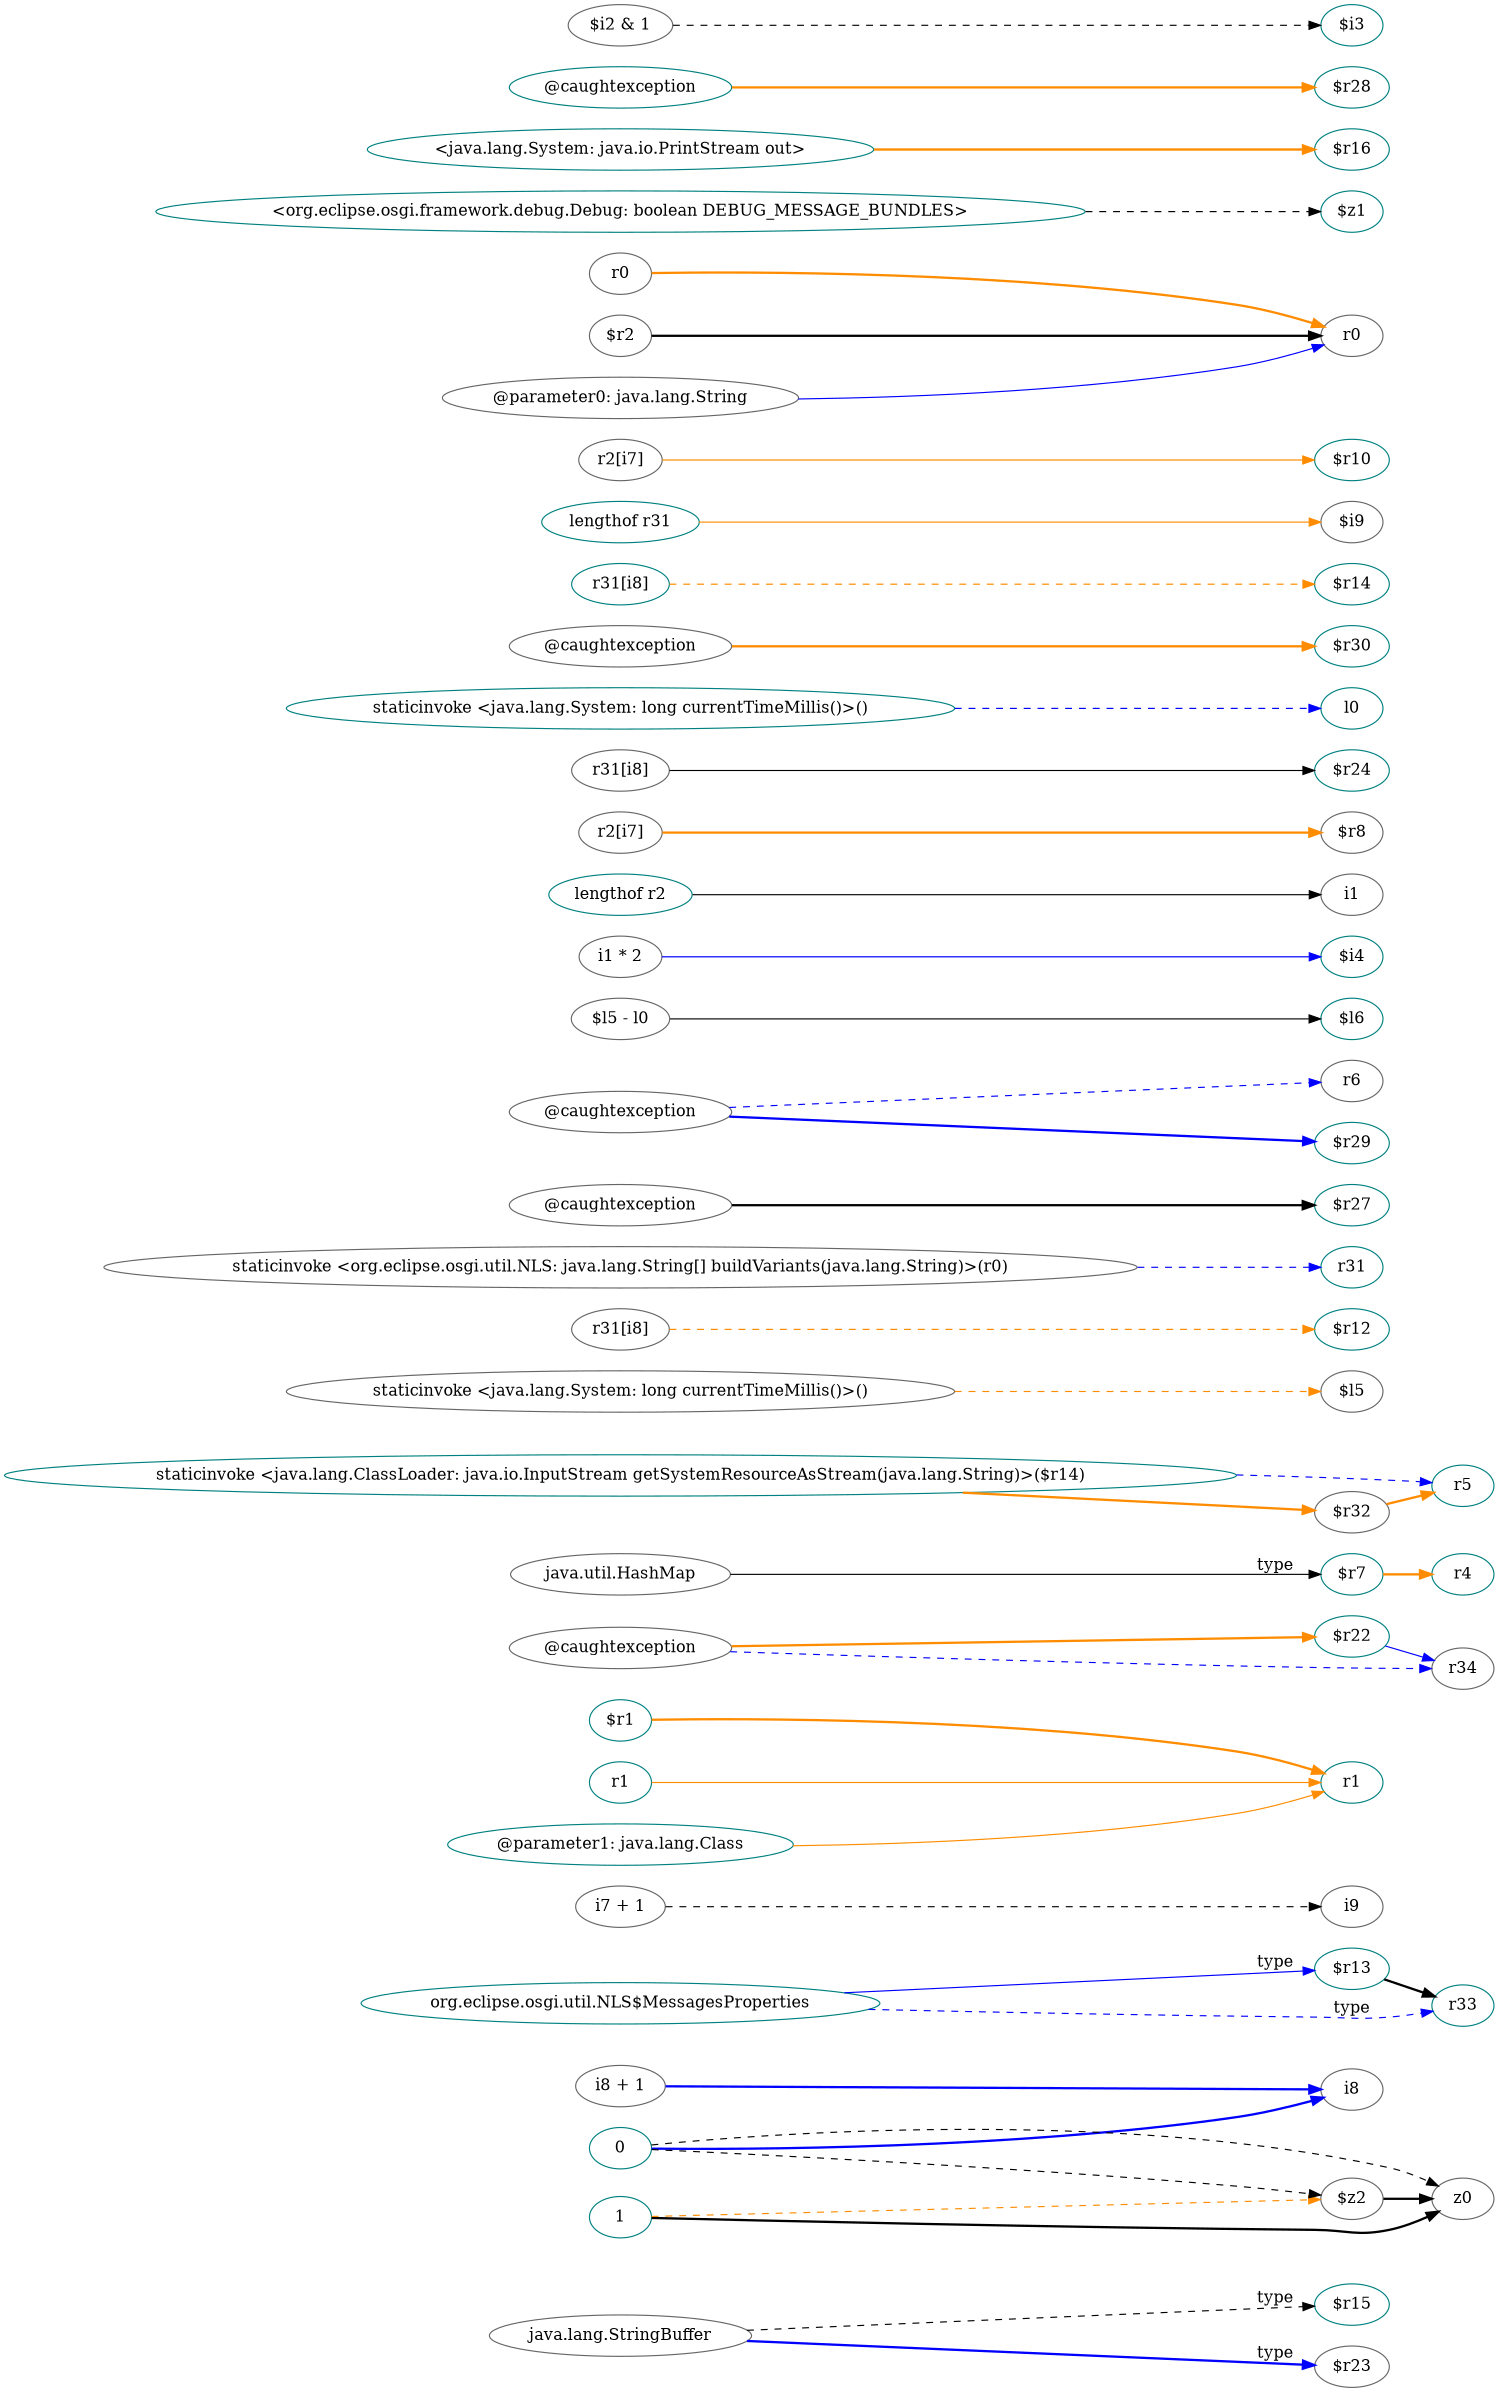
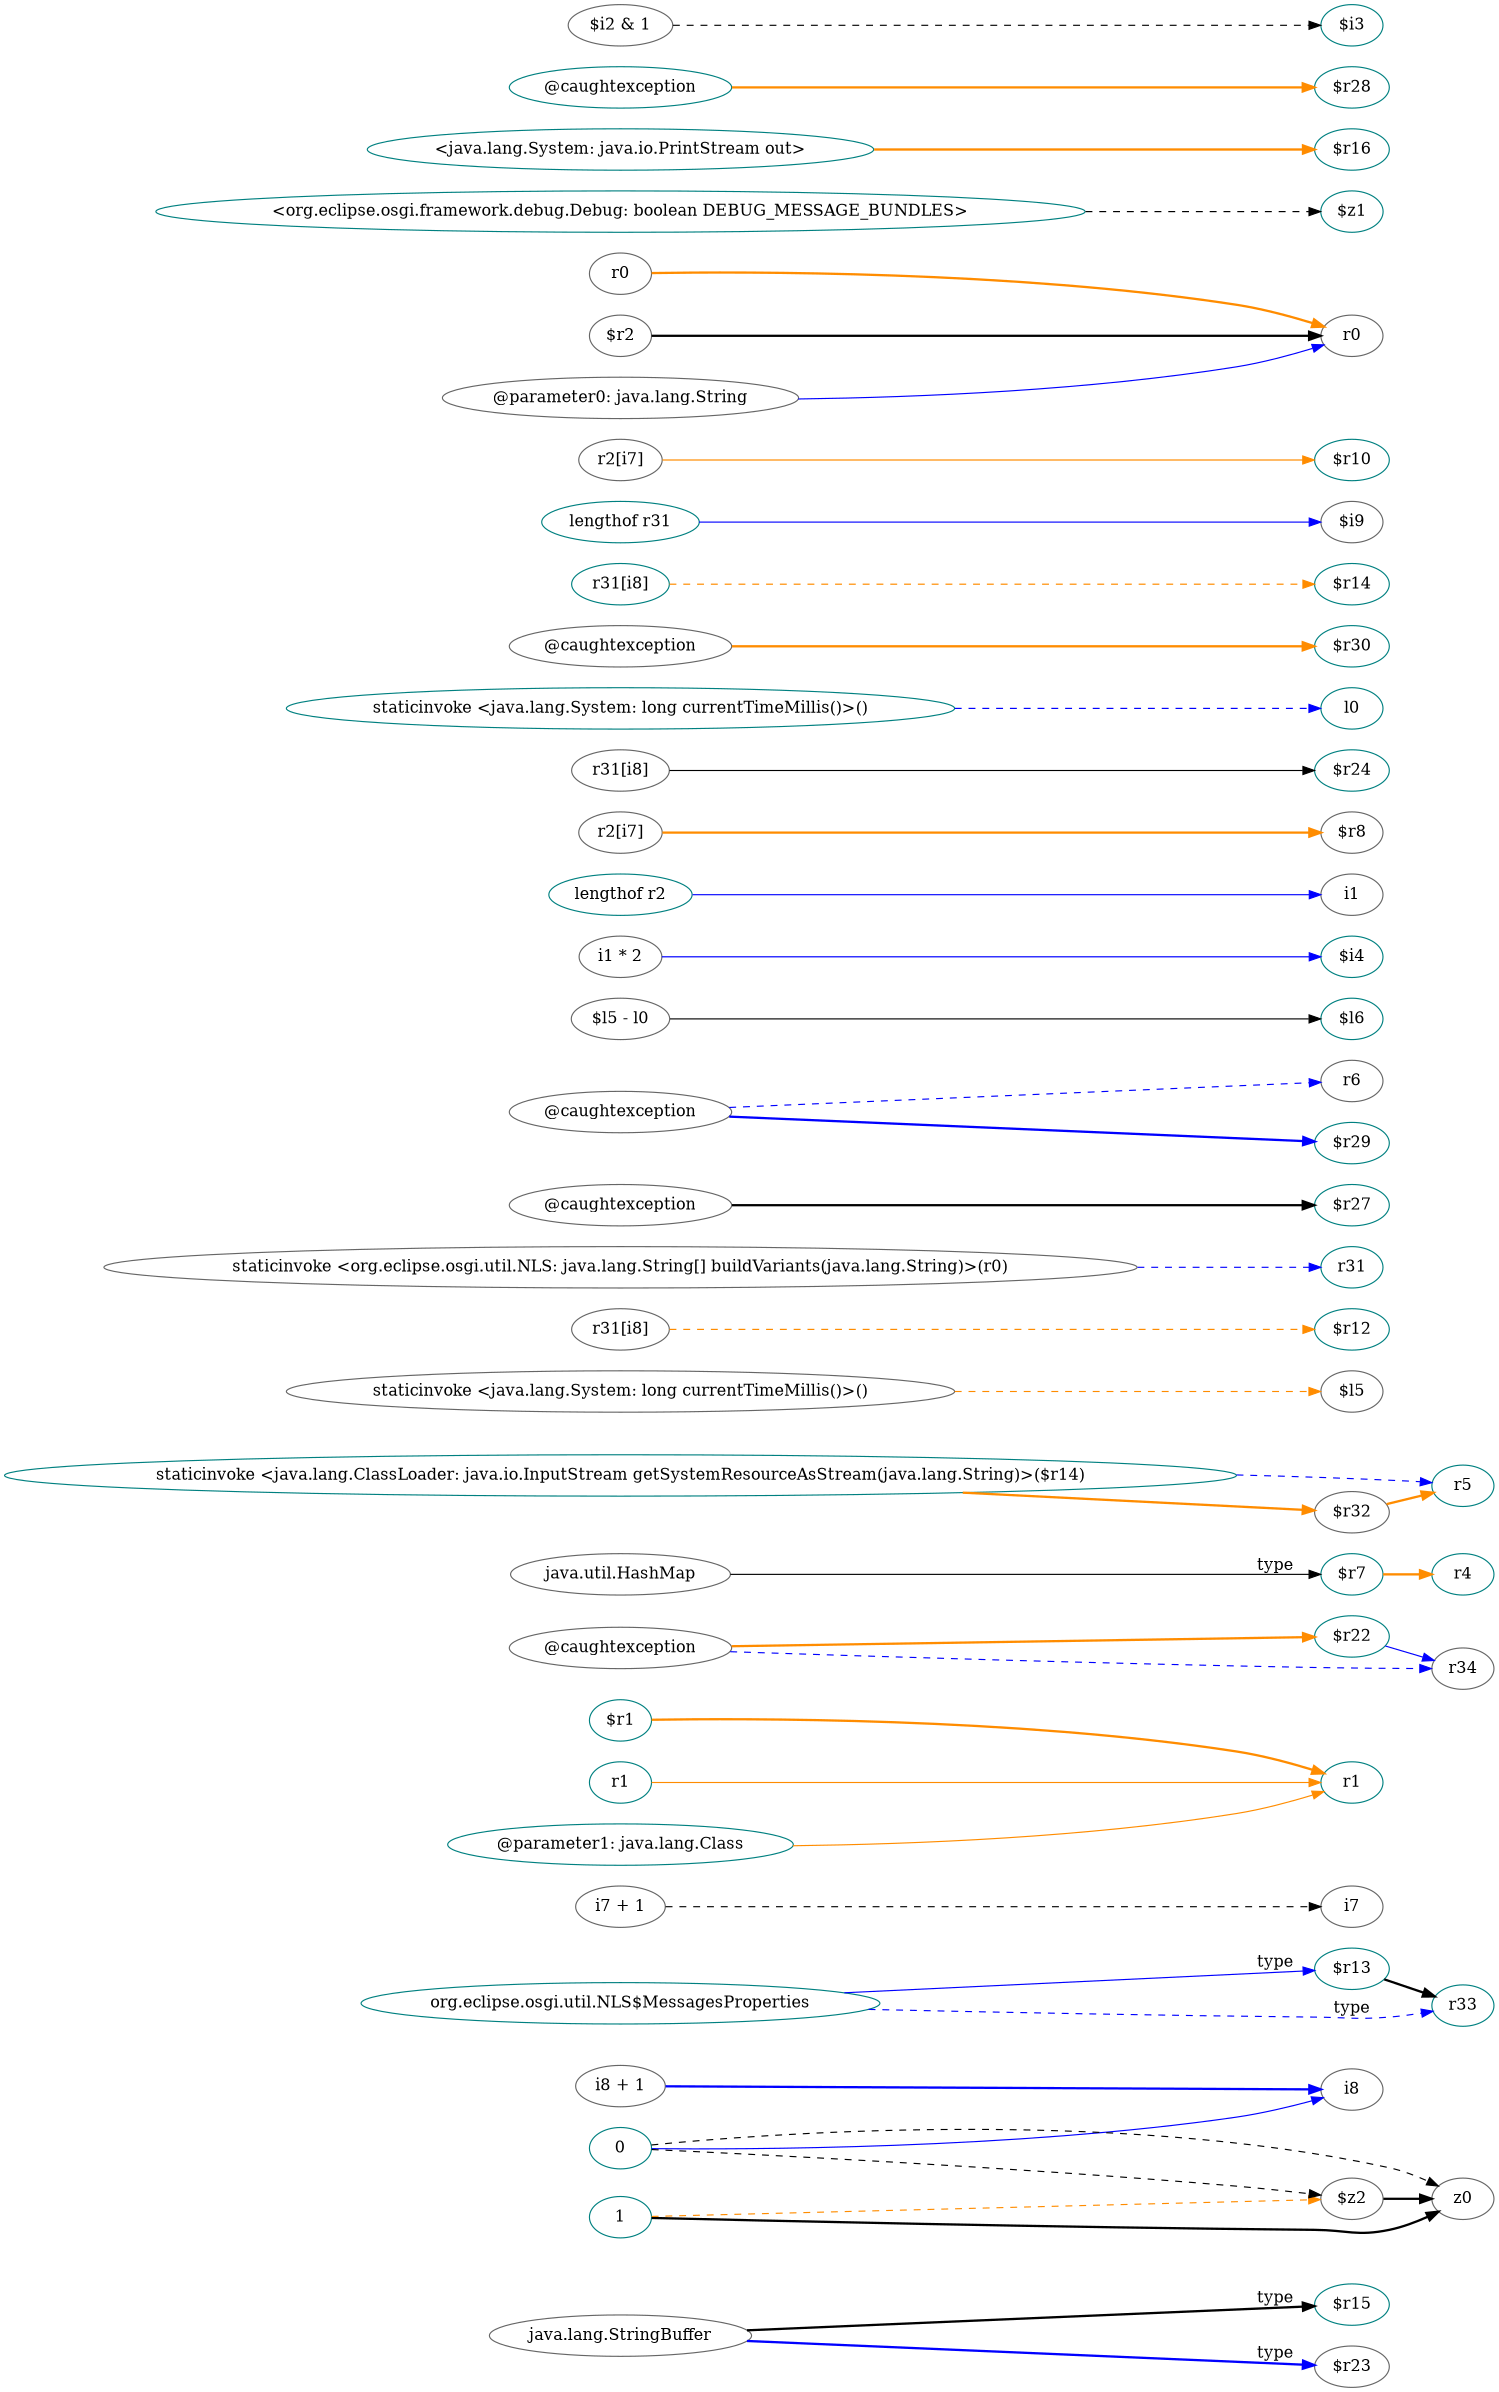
(1004, 522) -> (1004, 522)
(1001, 895) -> (1001, 895)
(1352, 1907) -> (1352, 1907)
(983, 2141) -> (983, 2141)
(1025, 2318) -> (1025, 2318)
